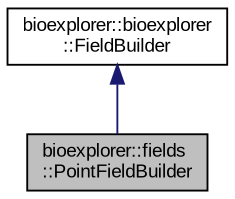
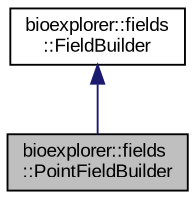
(117, 37) -> (98, 37)
